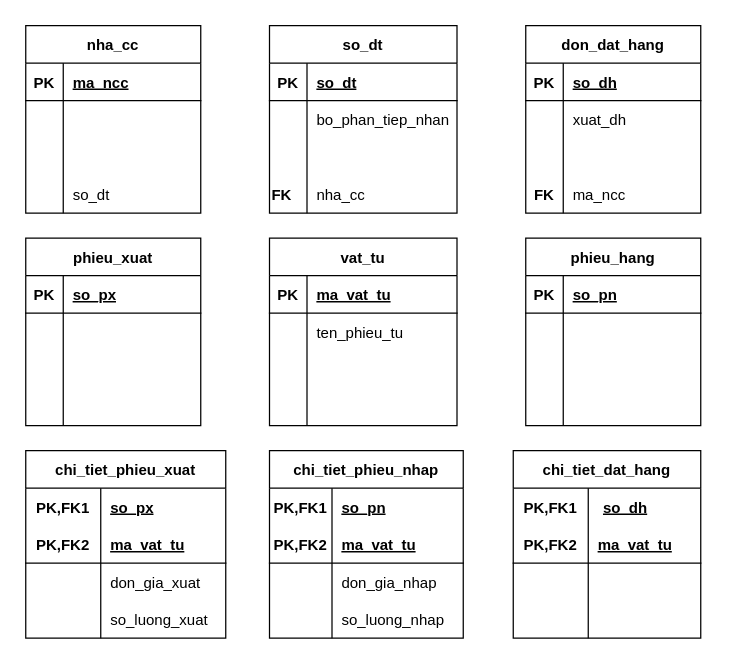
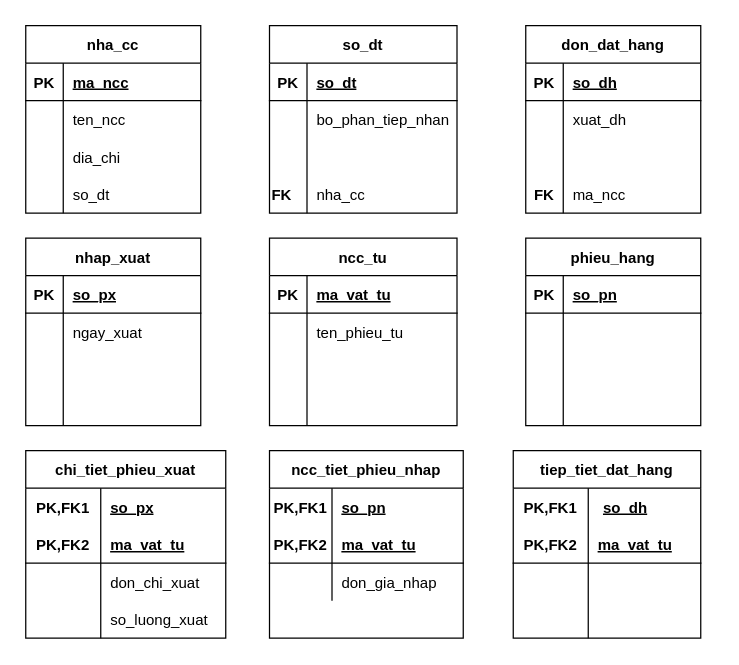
none -> (132, 119)
none -> (132, 157)
(113, 258) -> (113, 258)
(363, 258) -> (363, 258)
none -> (132, 332)
(366, 470) -> (366, 470)
(606, 470) -> (606, 470)
(158, 583) -> (158, 583)
(398, 619) -> none
